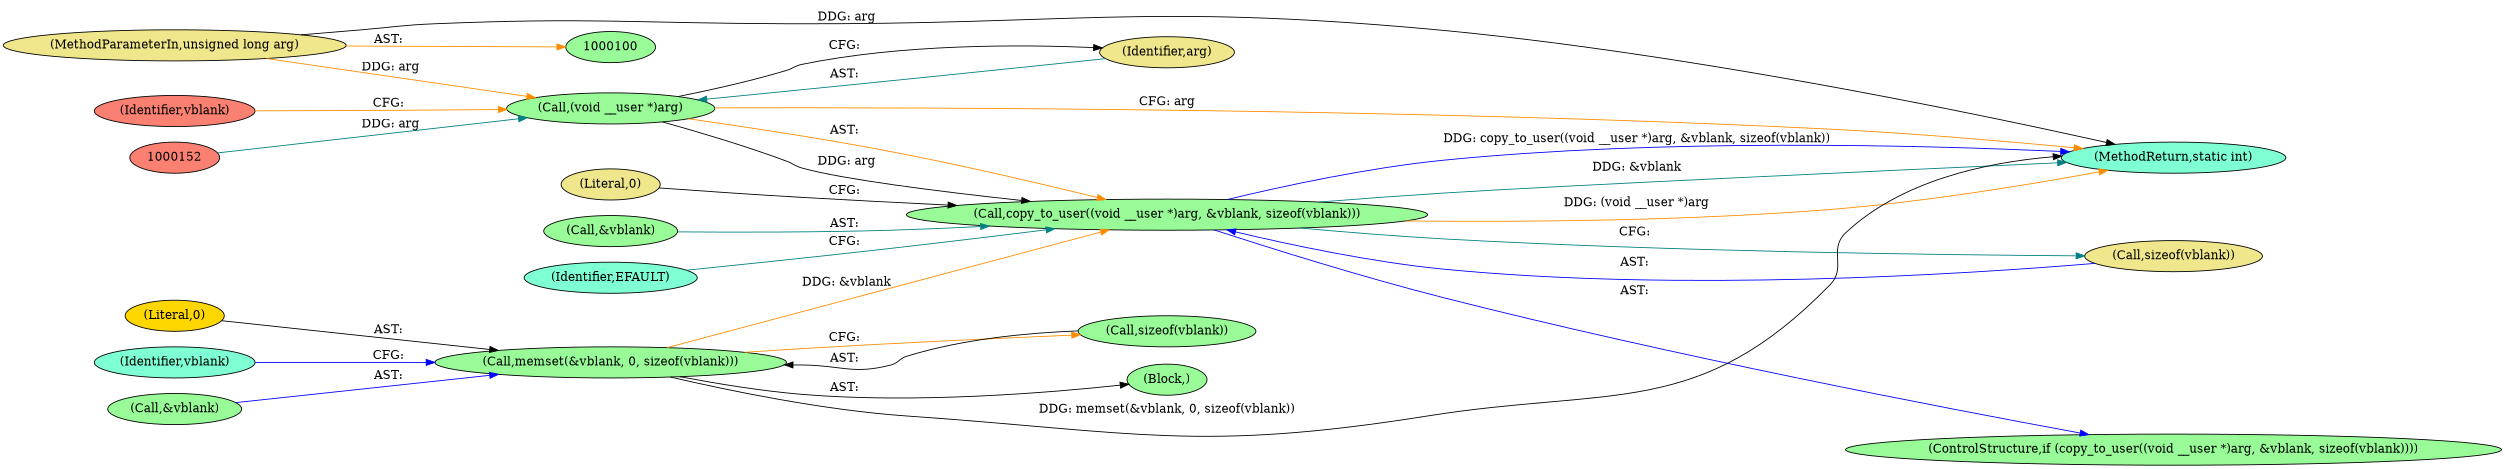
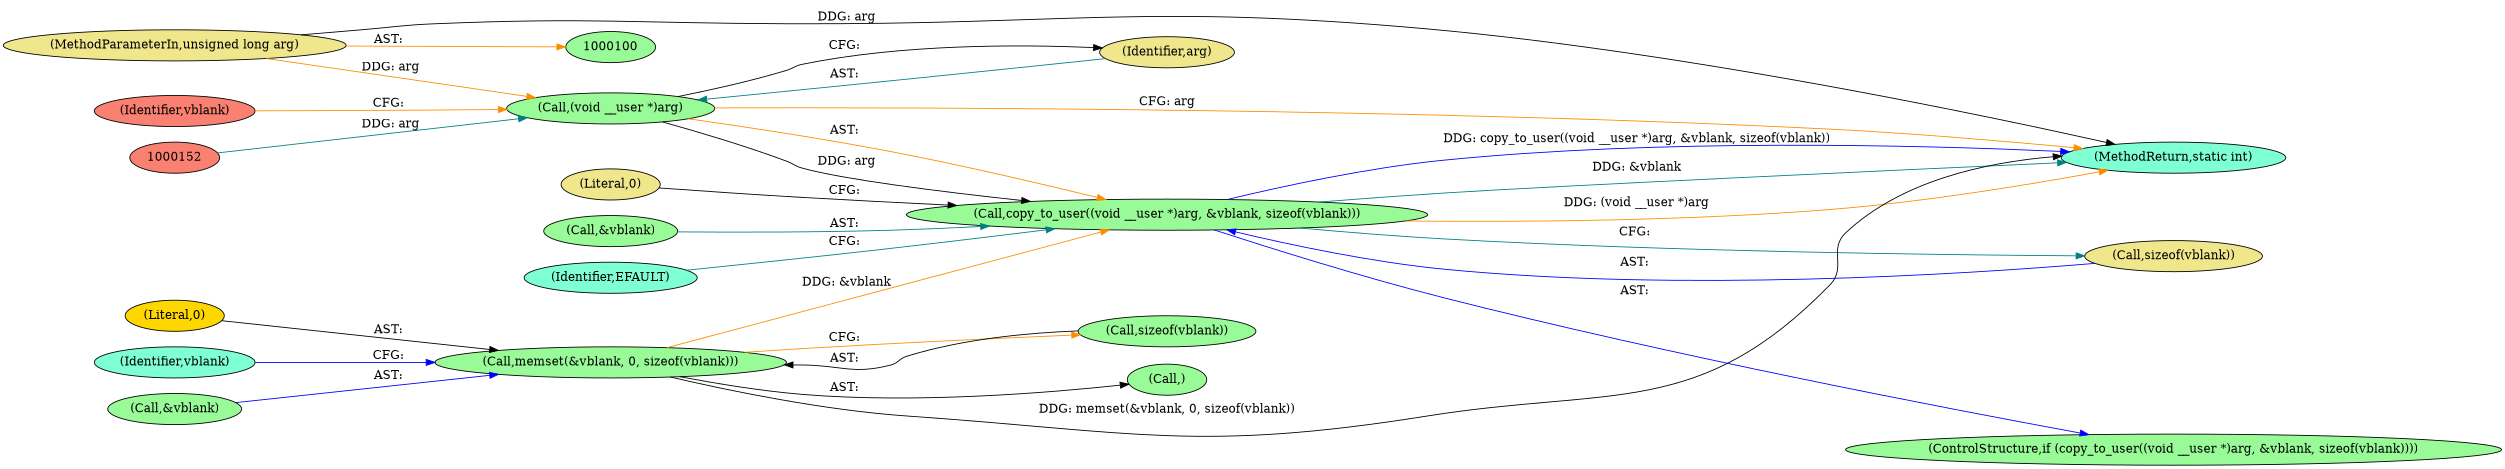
(1167, 380) -> (1167, 380)
